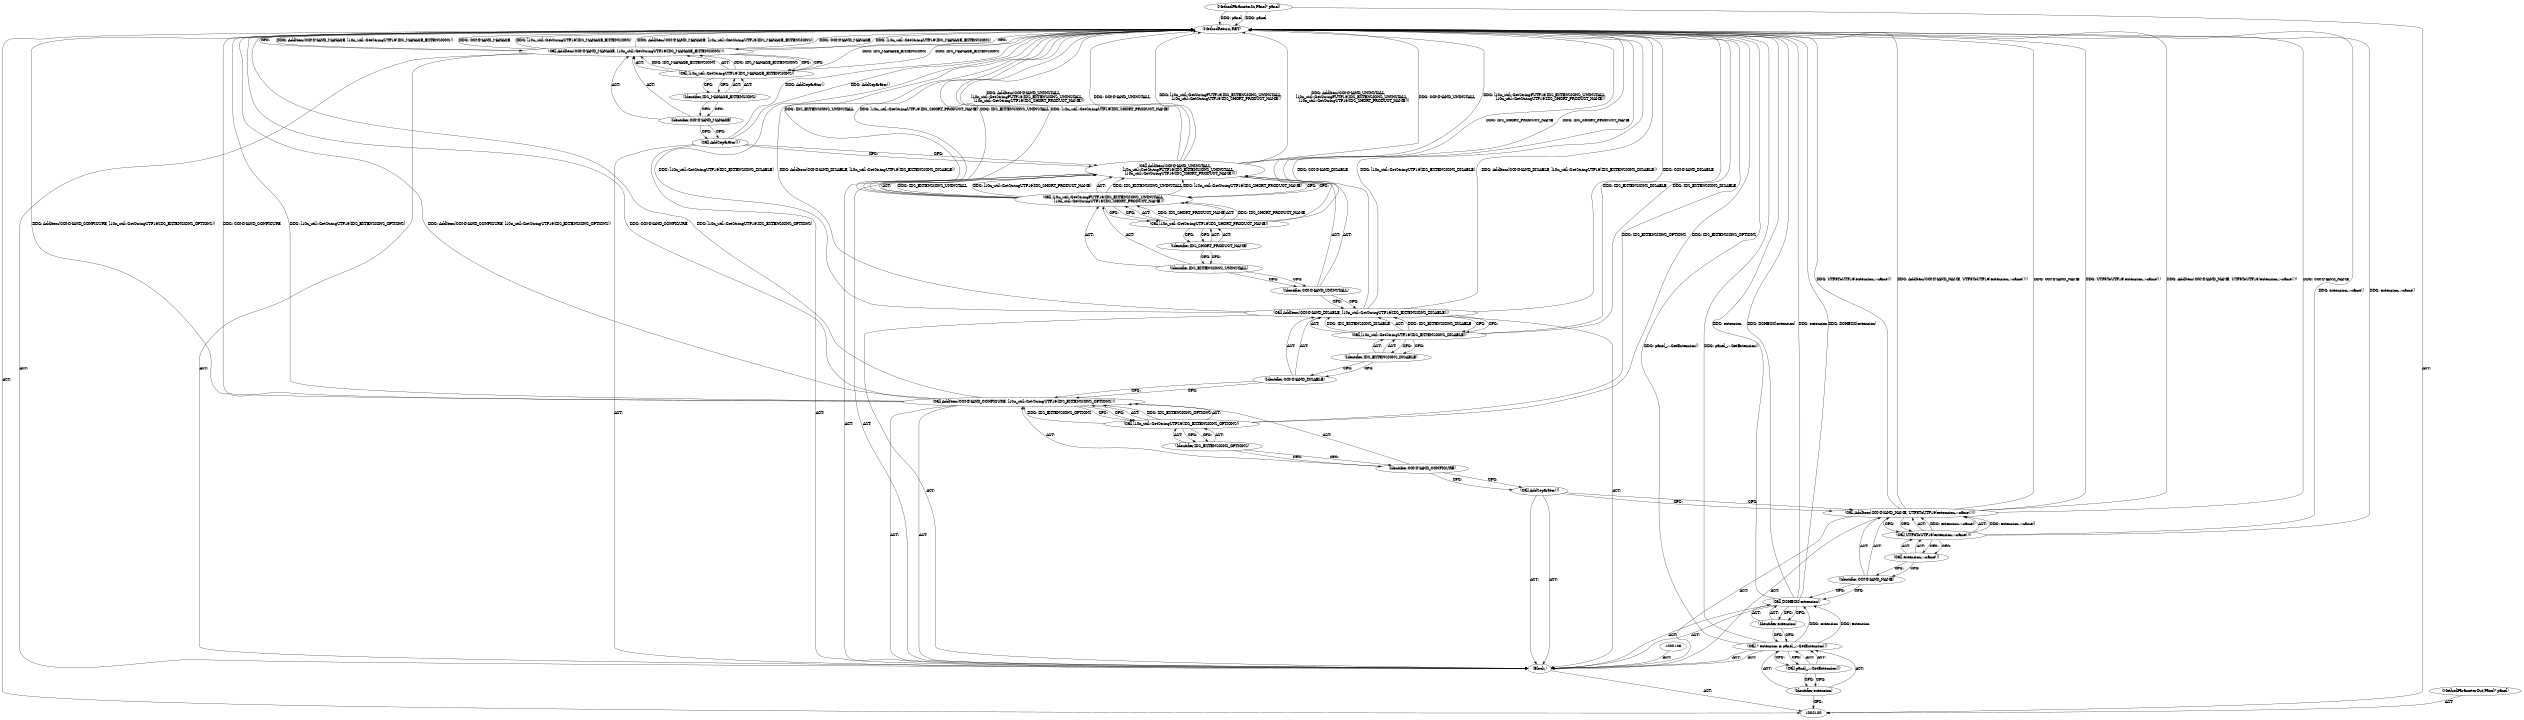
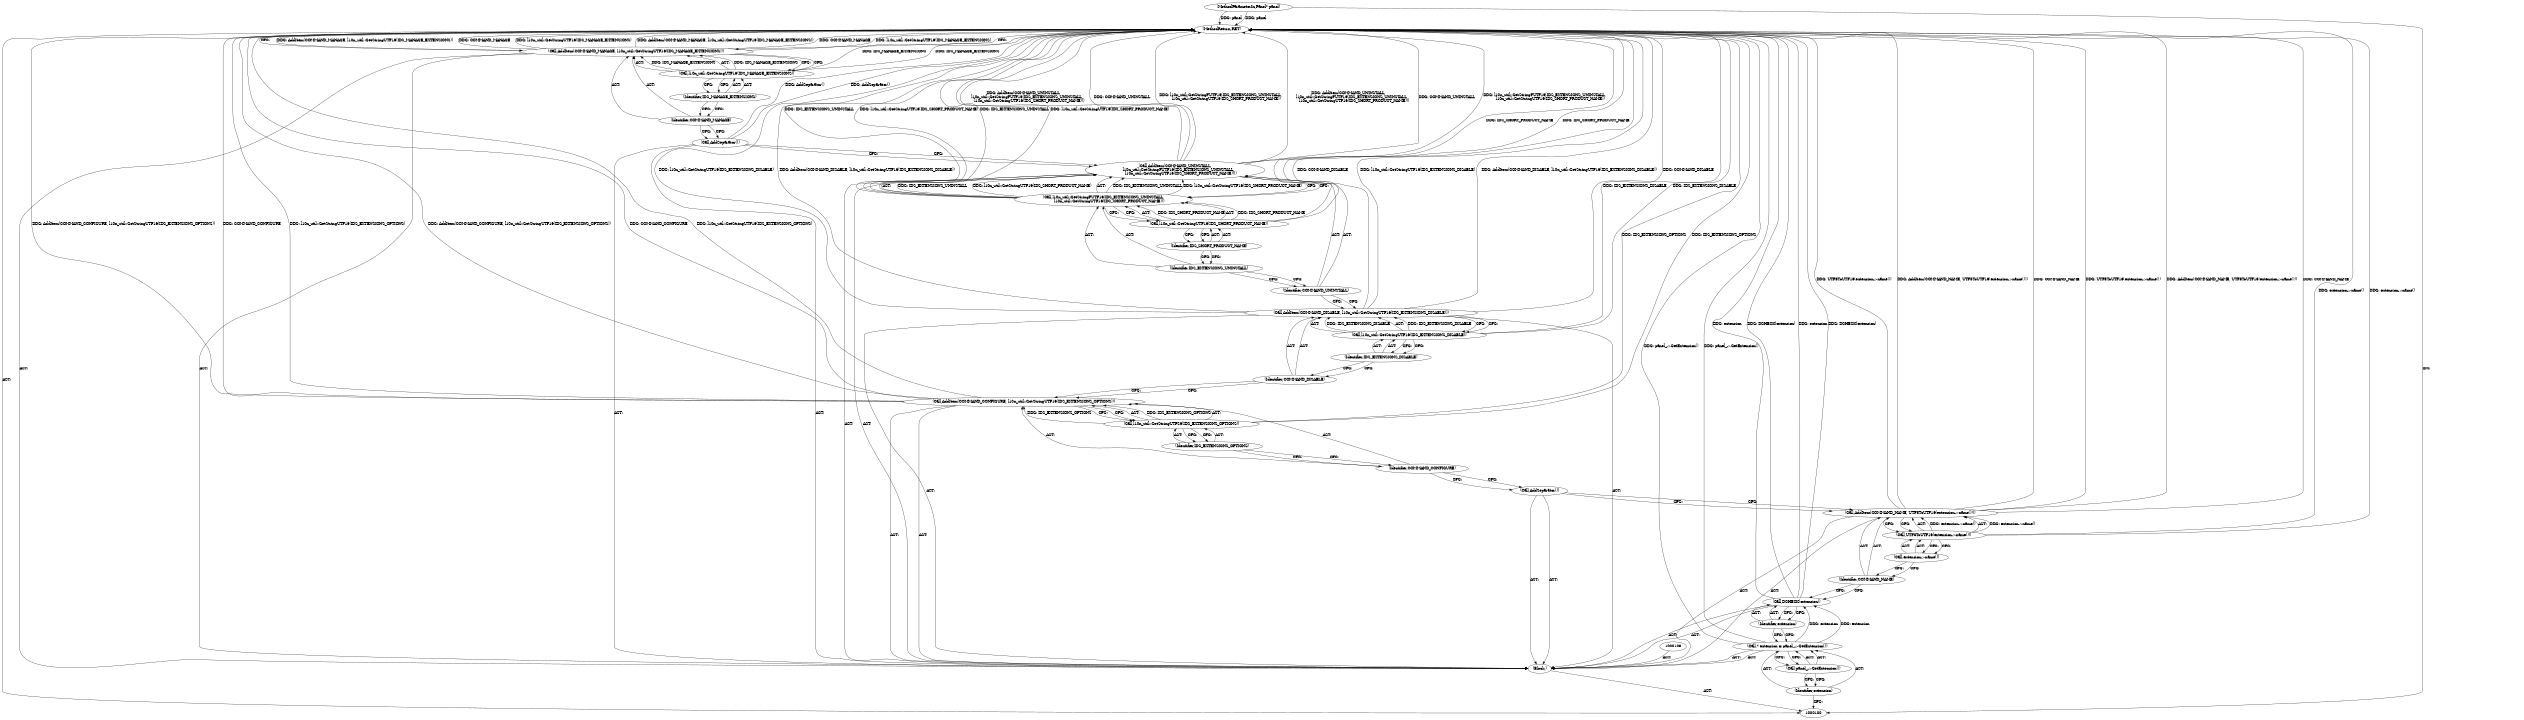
(2427, 369) -> (2427, 369)
(2475, 691) -> none
